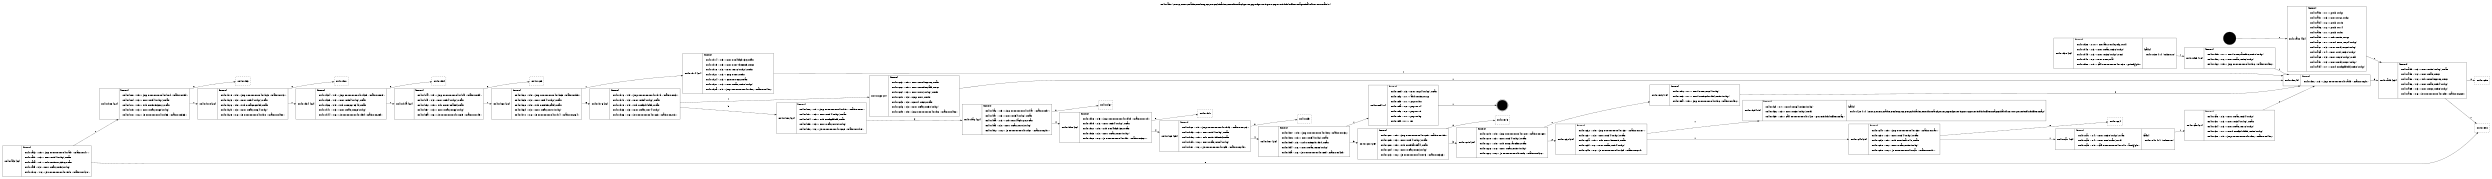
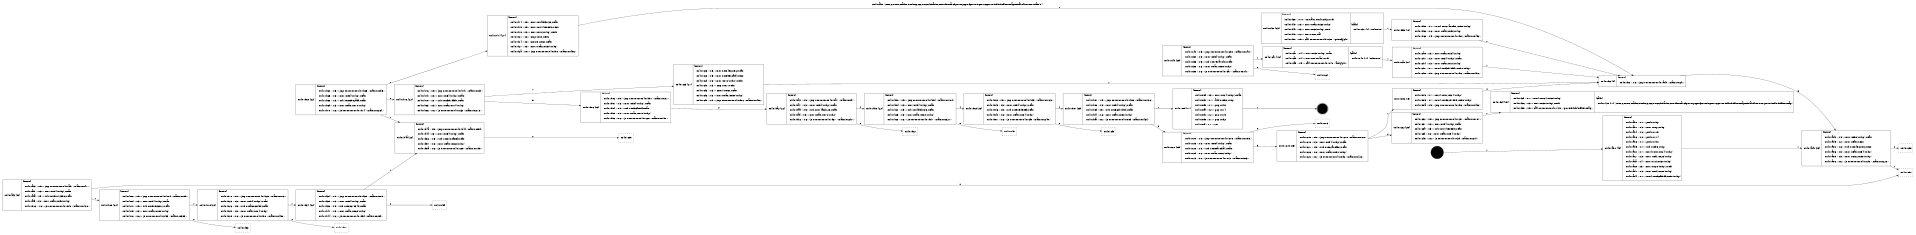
(487, 104) -> (390, 118)
(1747, 139) -> none
